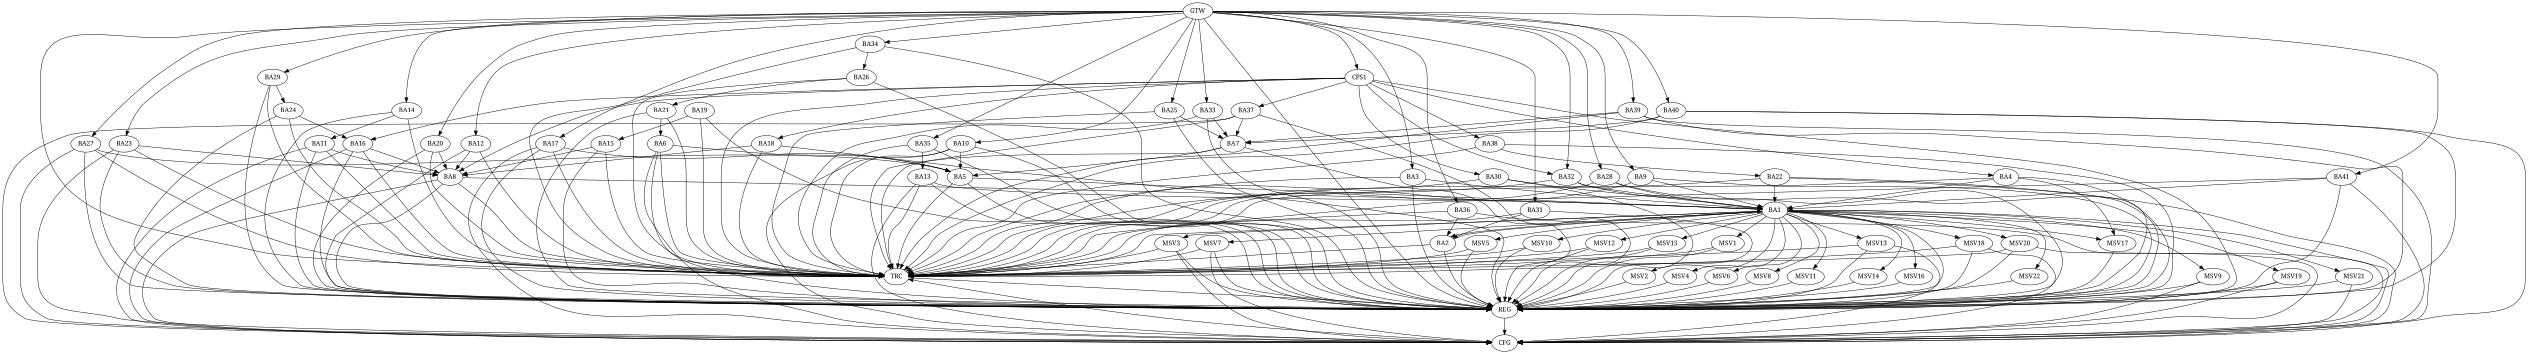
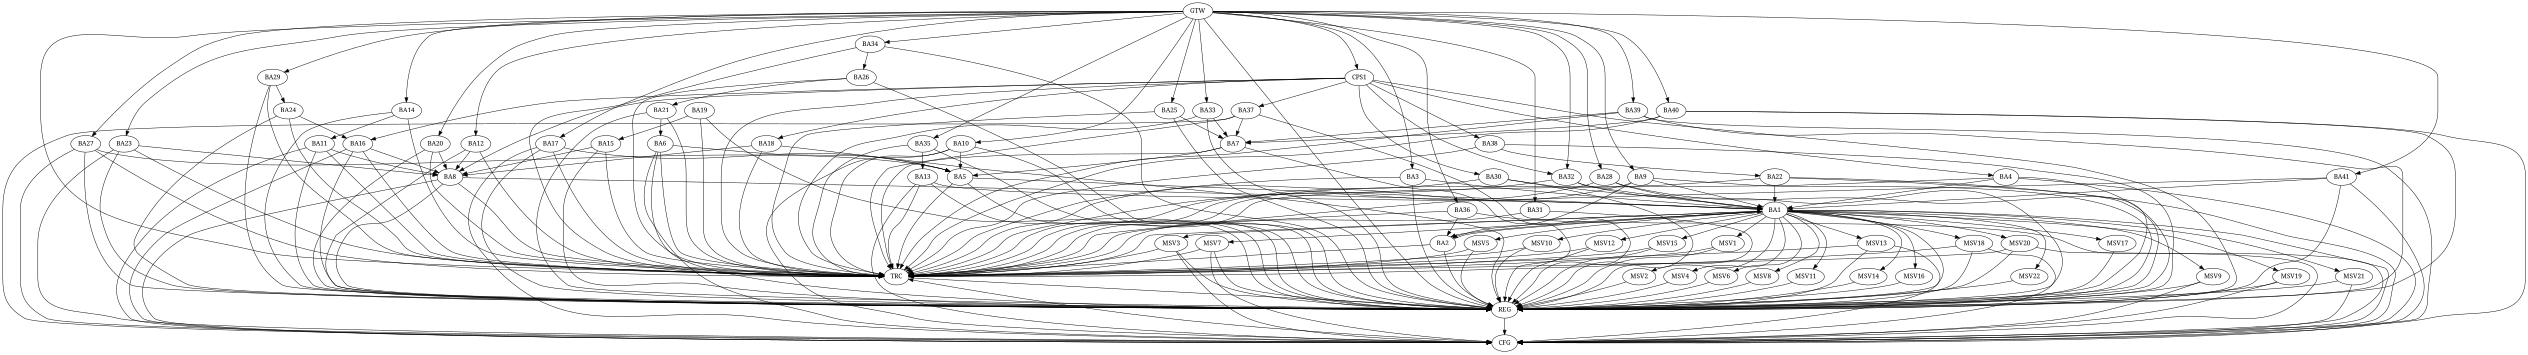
(2069, 189) -> (2409, 292)
(1489, 225) -> (1578, 210)
